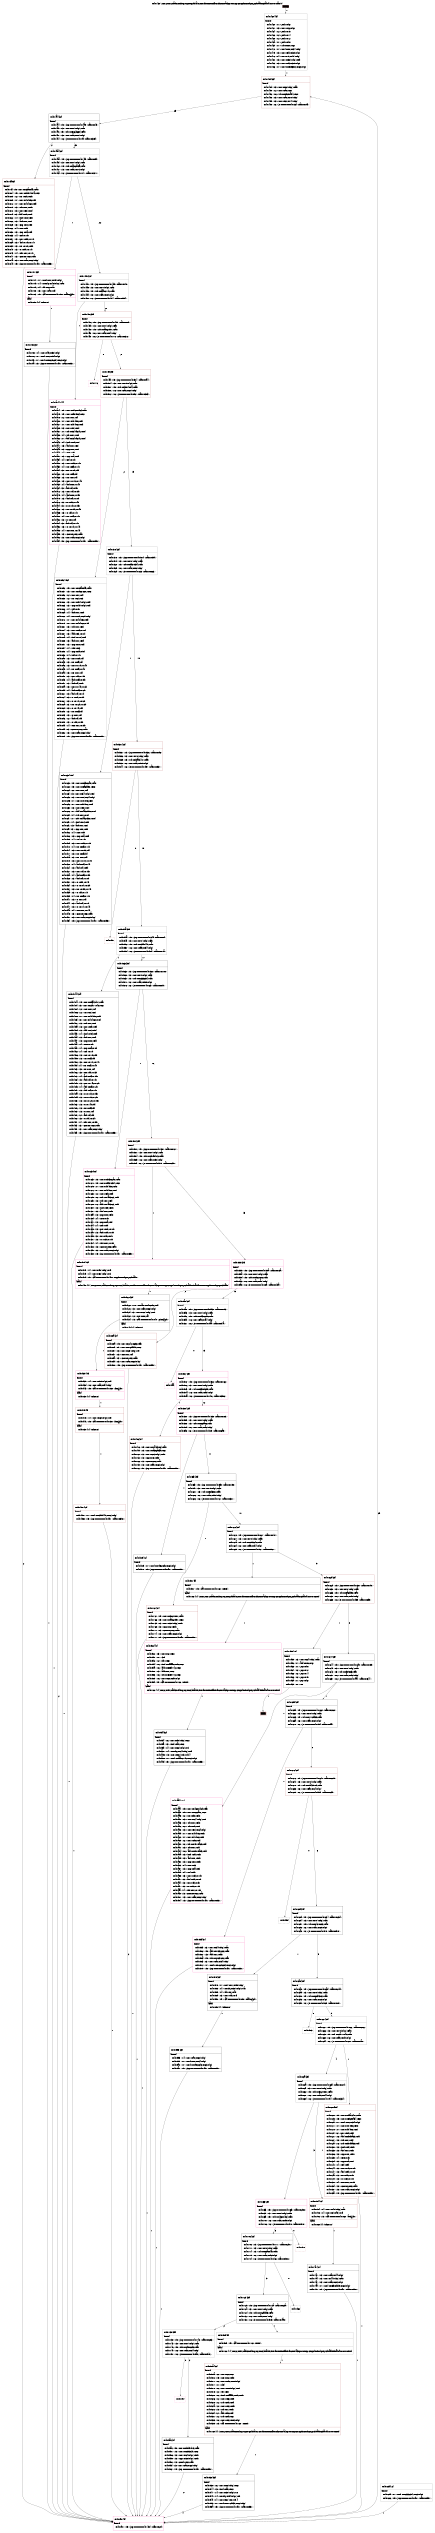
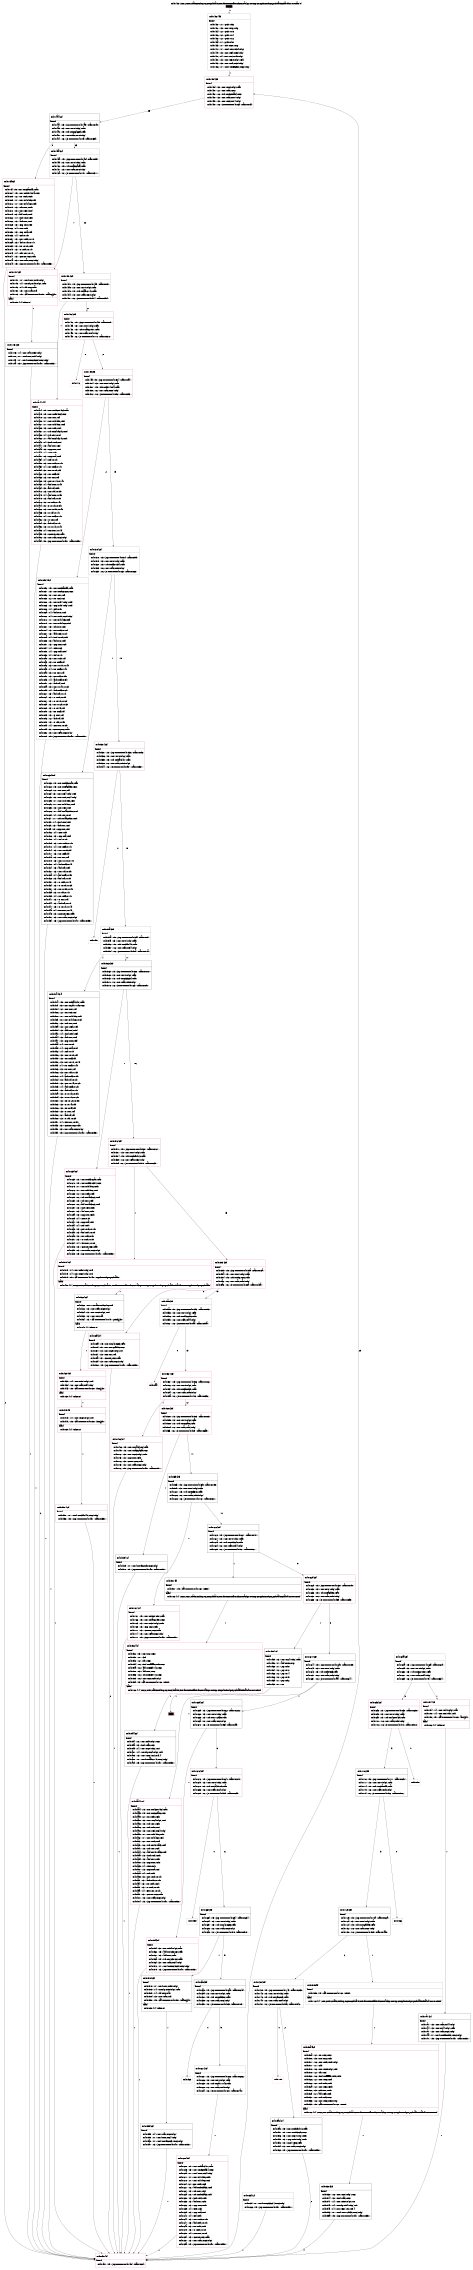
(331, 2059) -> none
